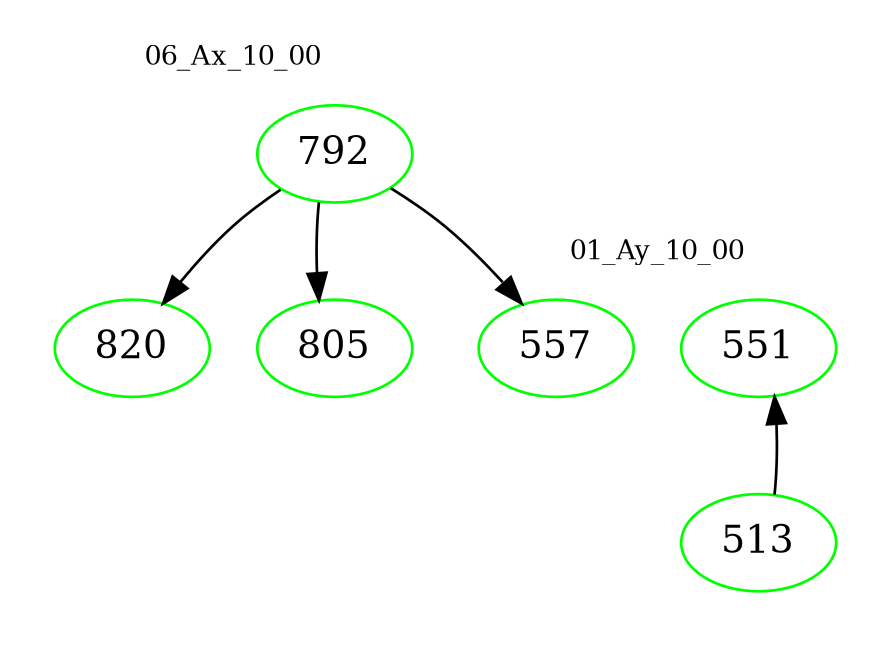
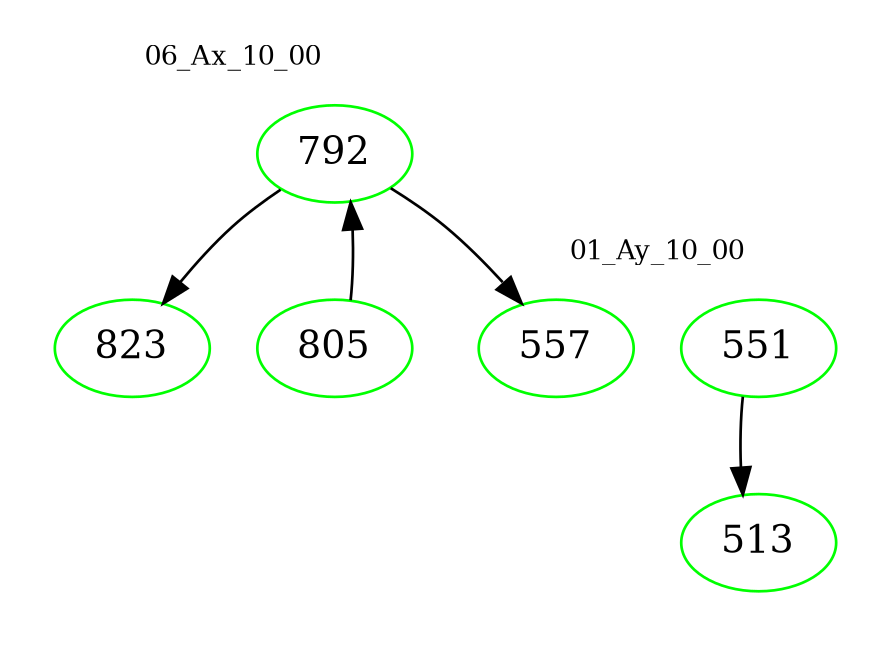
(317, 238) -> (353, 265)
(132, 348) -> (132, 348)
(777, 460) -> (741, 432)
